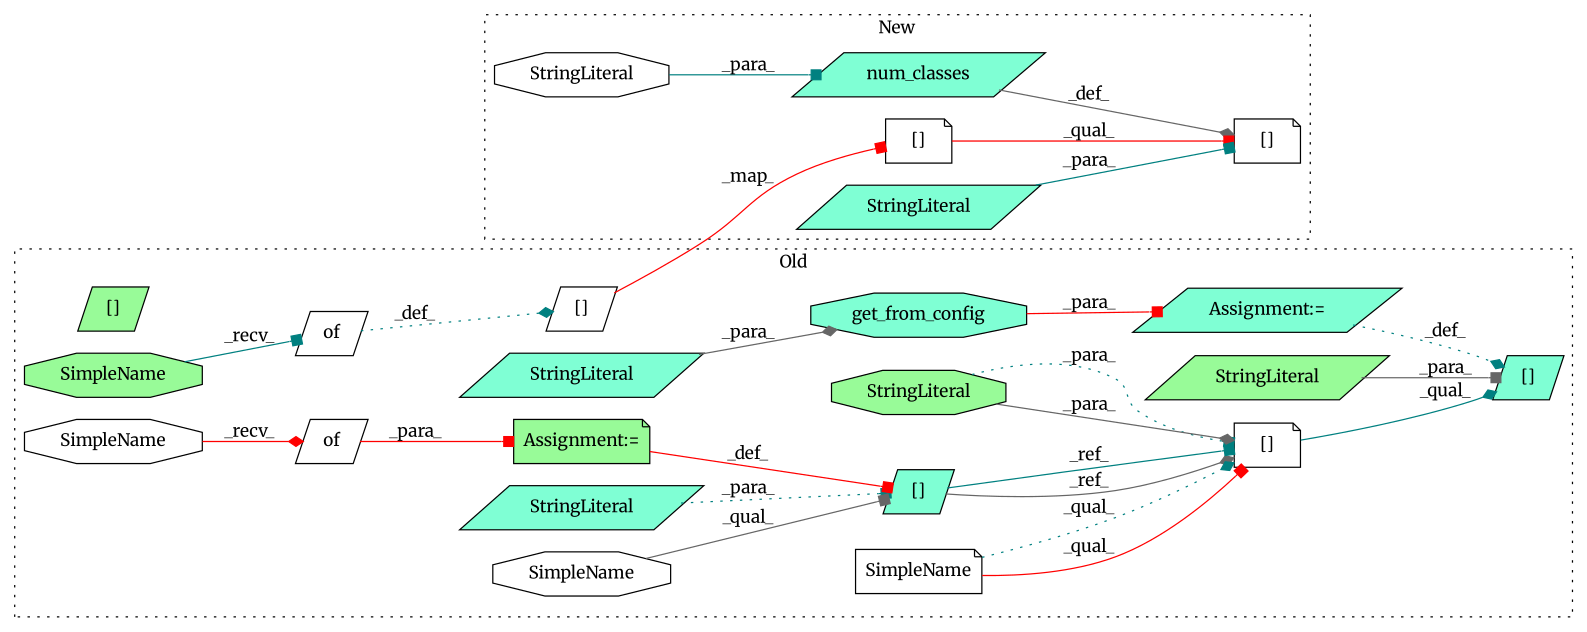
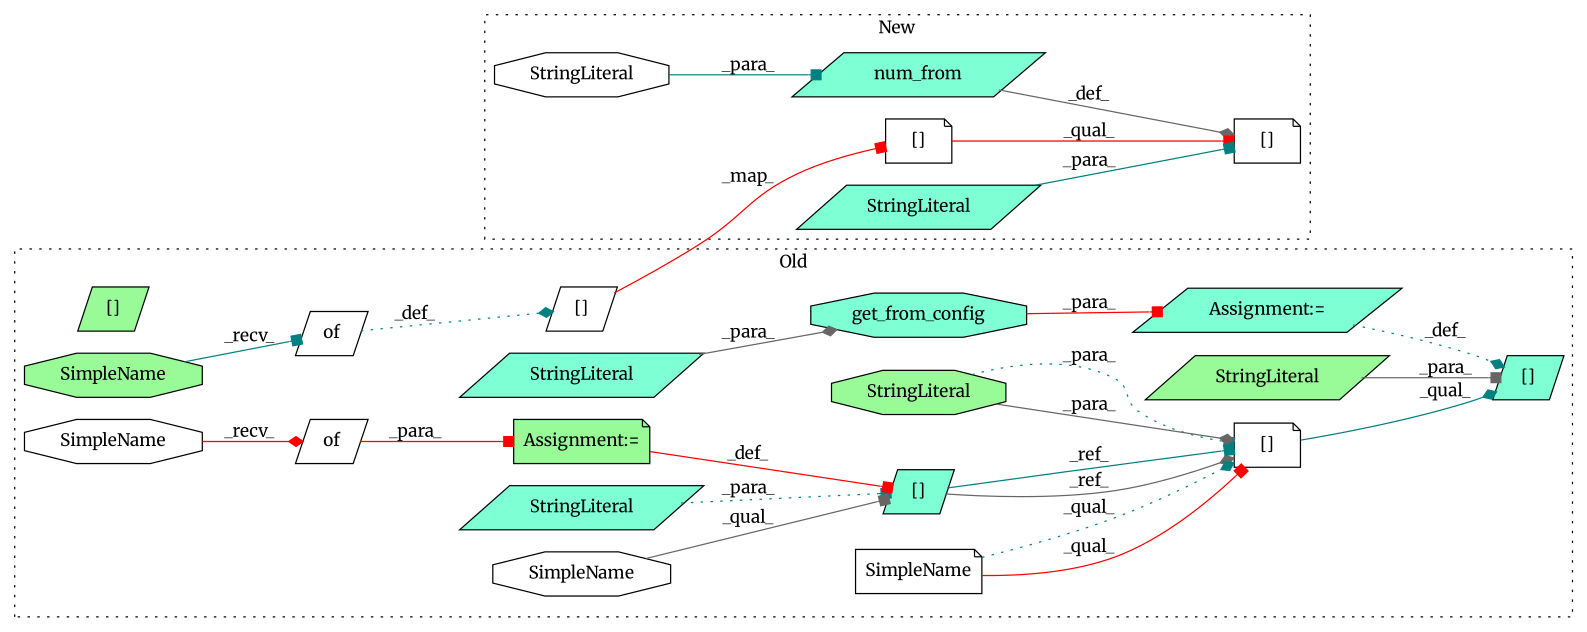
(919, 75) -> (919, 75)
